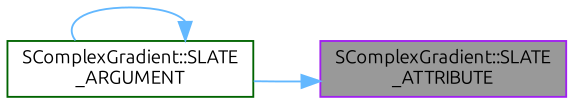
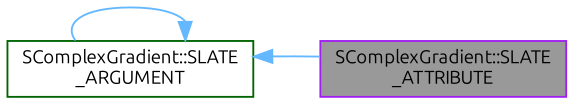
(277, 81) -> (296, 56)
